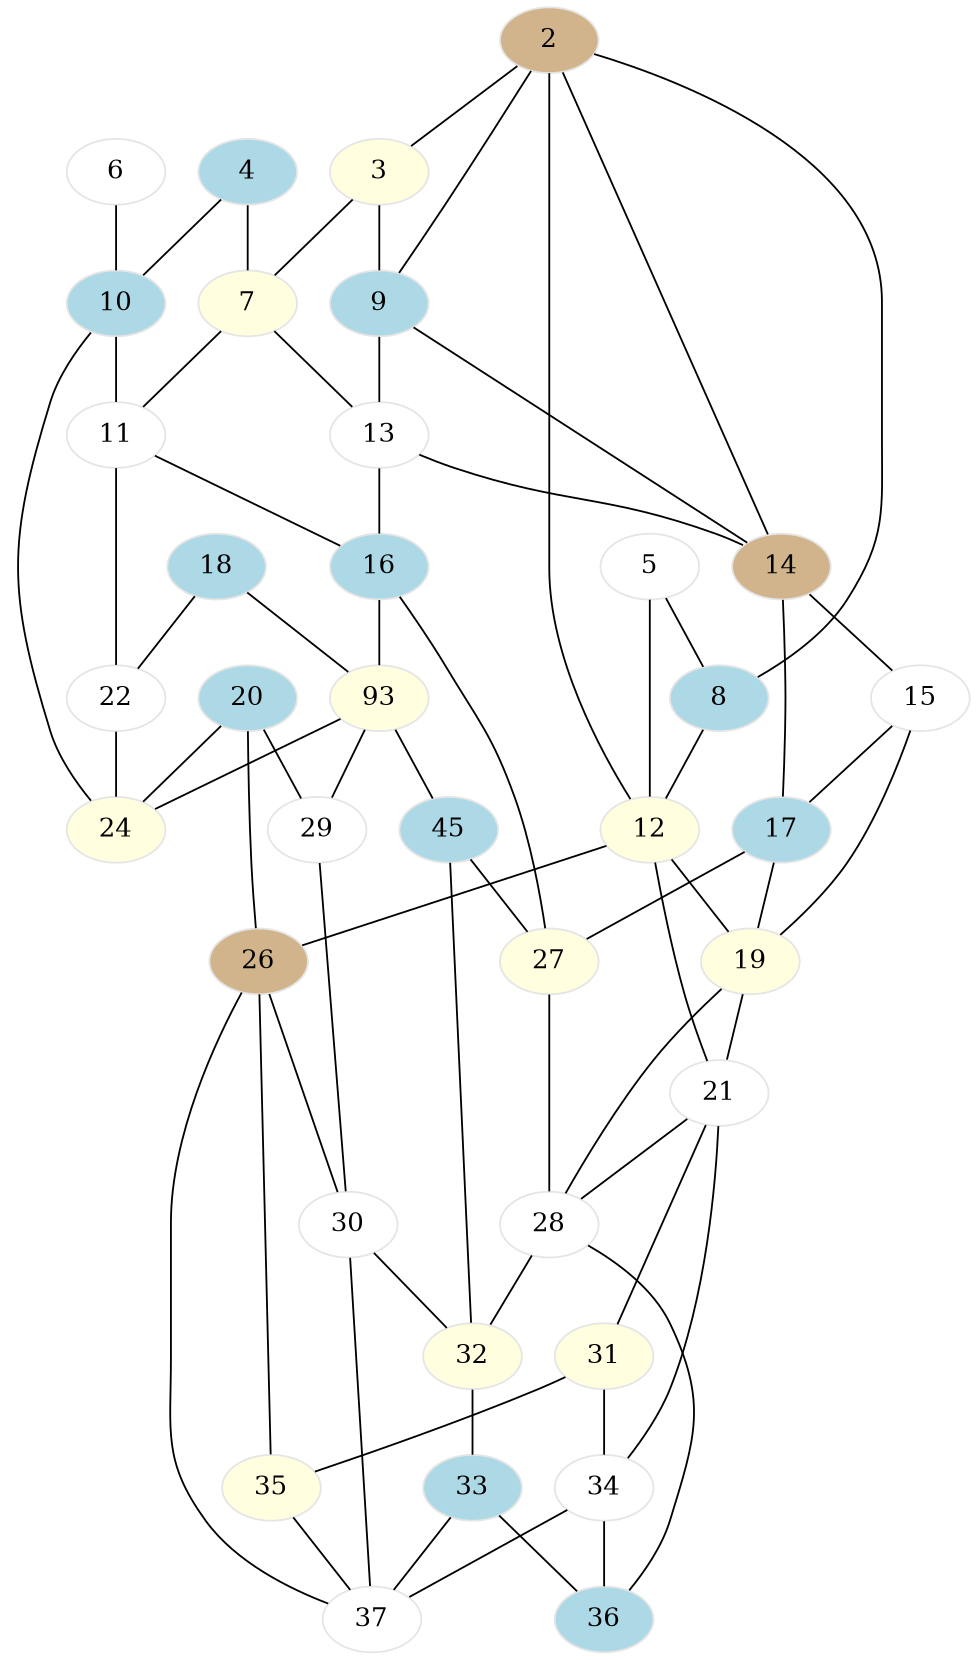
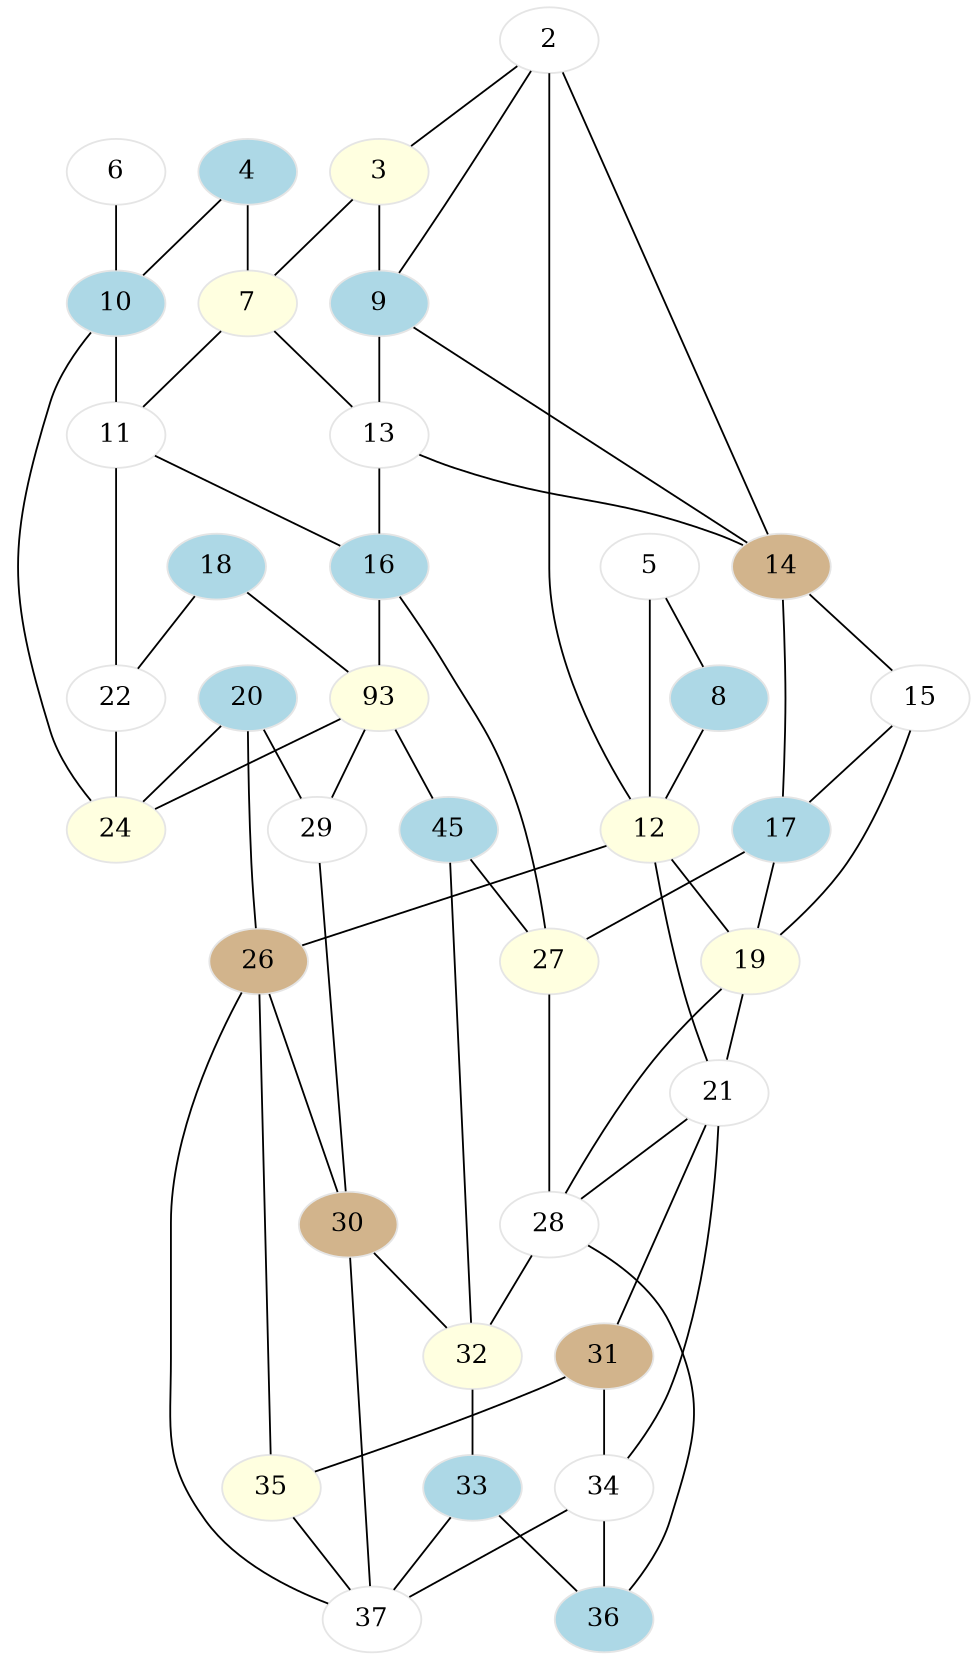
(549, 40) -> (549, 40)
(882, 312) -> none
(348, 1225) -> (348, 1225)
(604, 1356) -> (604, 1356)
